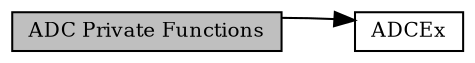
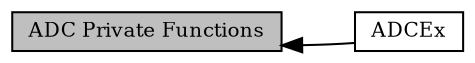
(308, 18) -> (329, 44)
